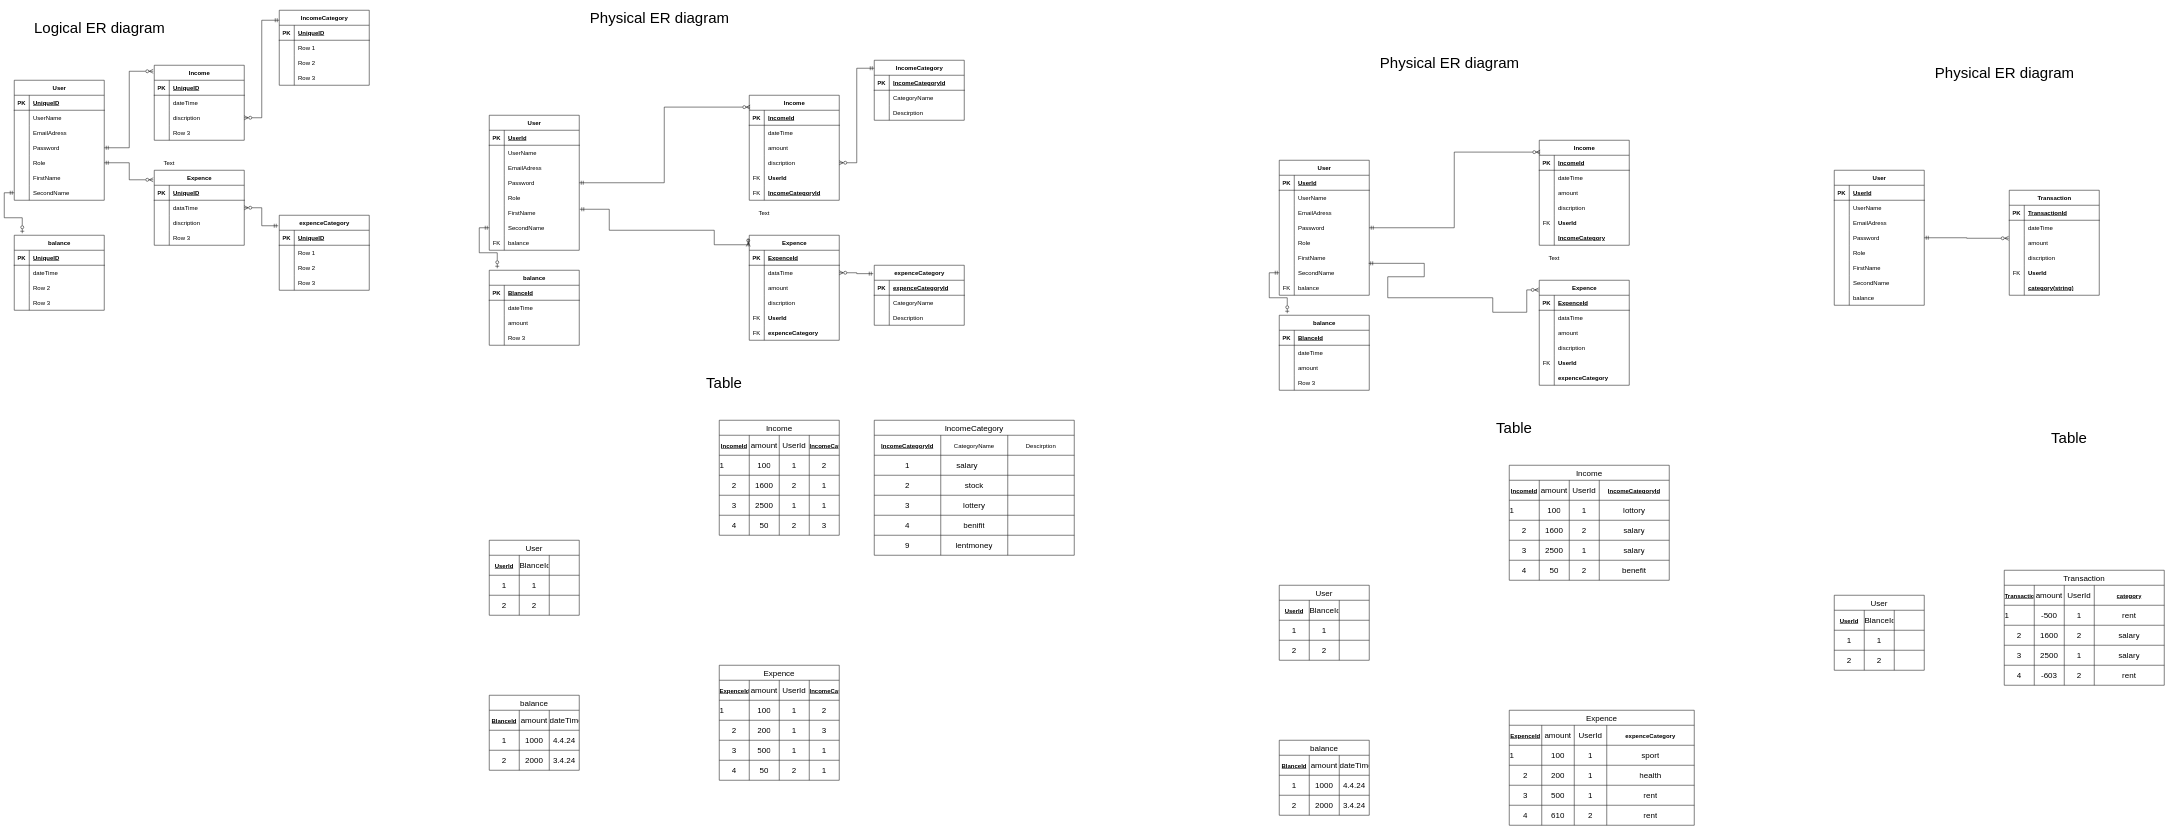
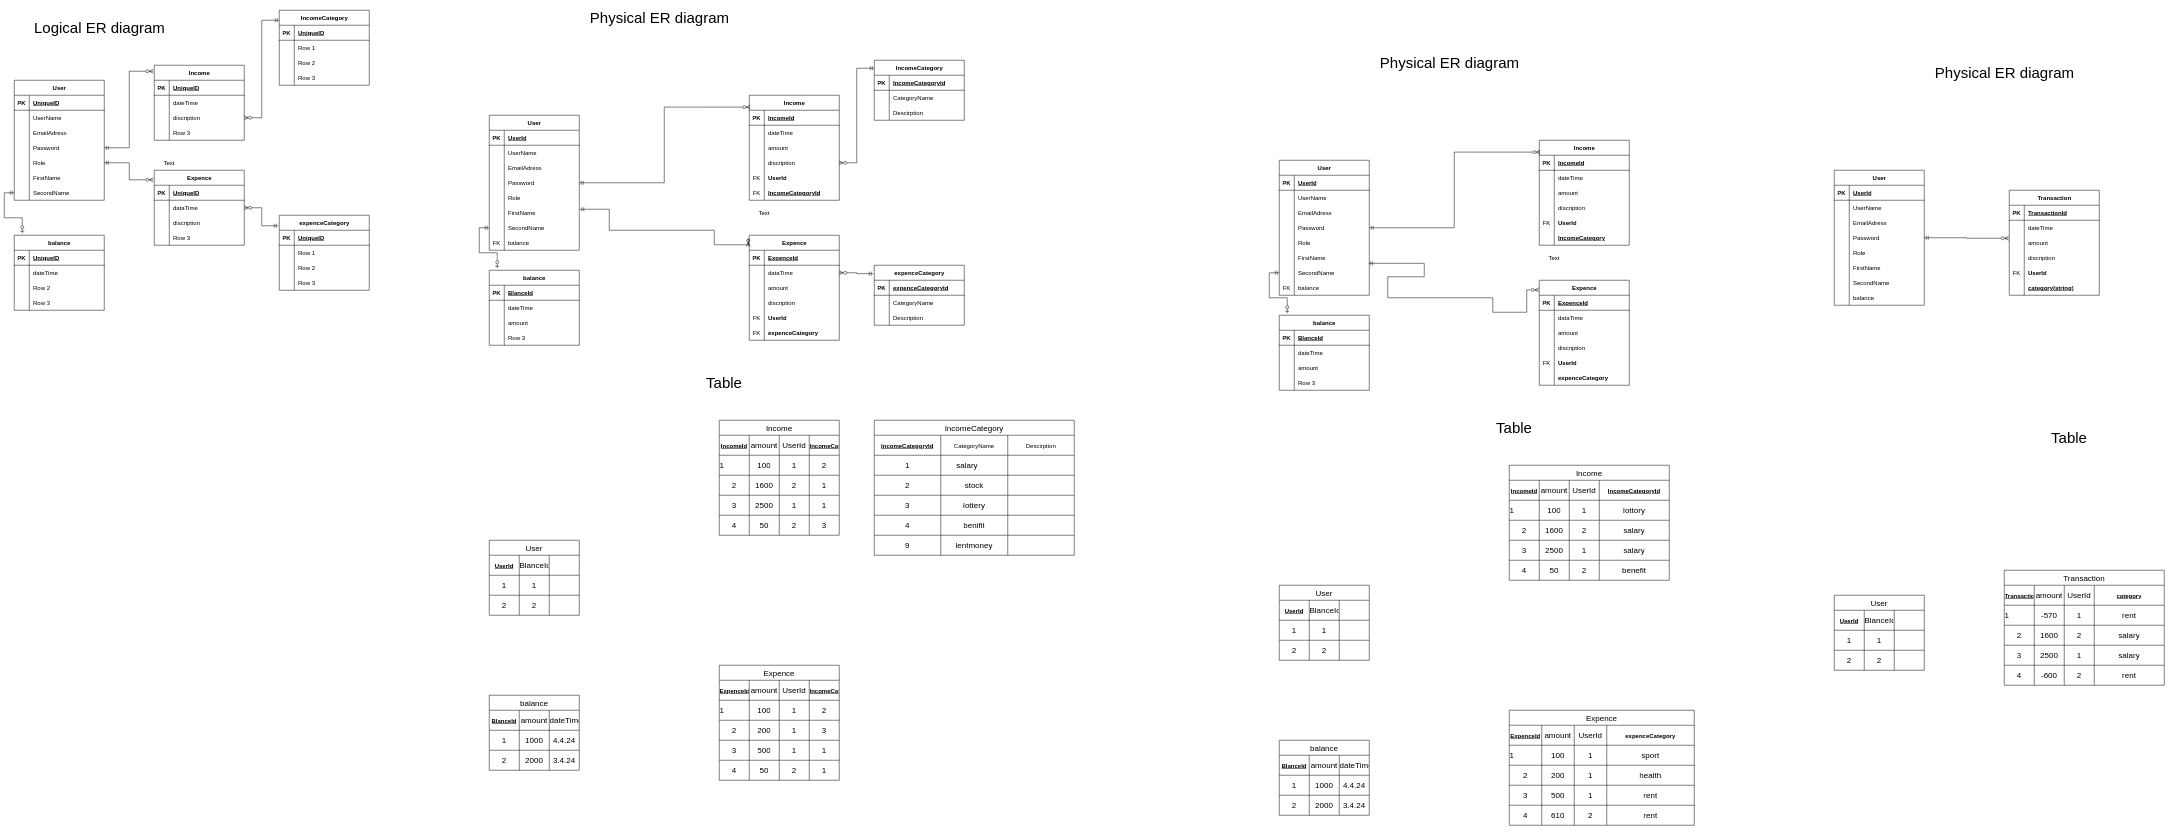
(2049, 615) -> (2049, 615)
(2049, 675) -> (2049, 675)
